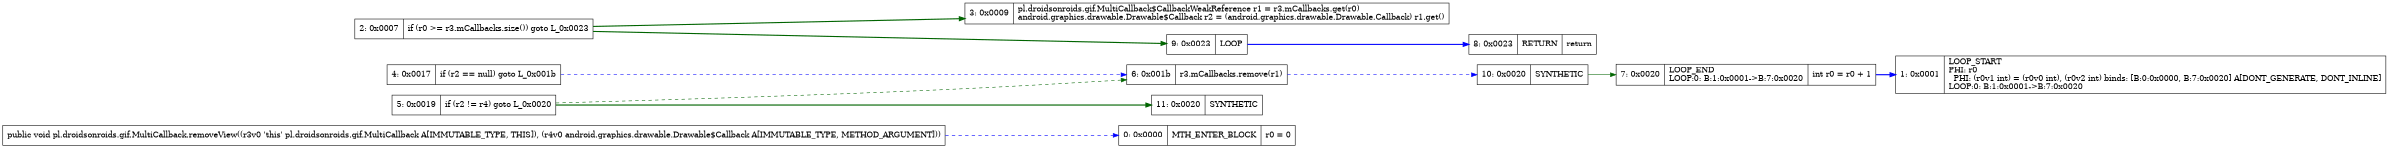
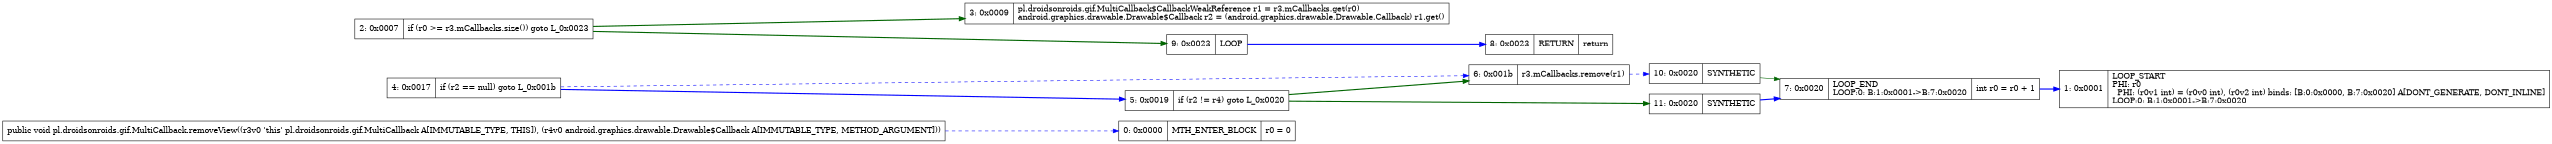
(839, 94) -> (1376, 88)
none -> (840, 94)
none -> (1767, 99)
